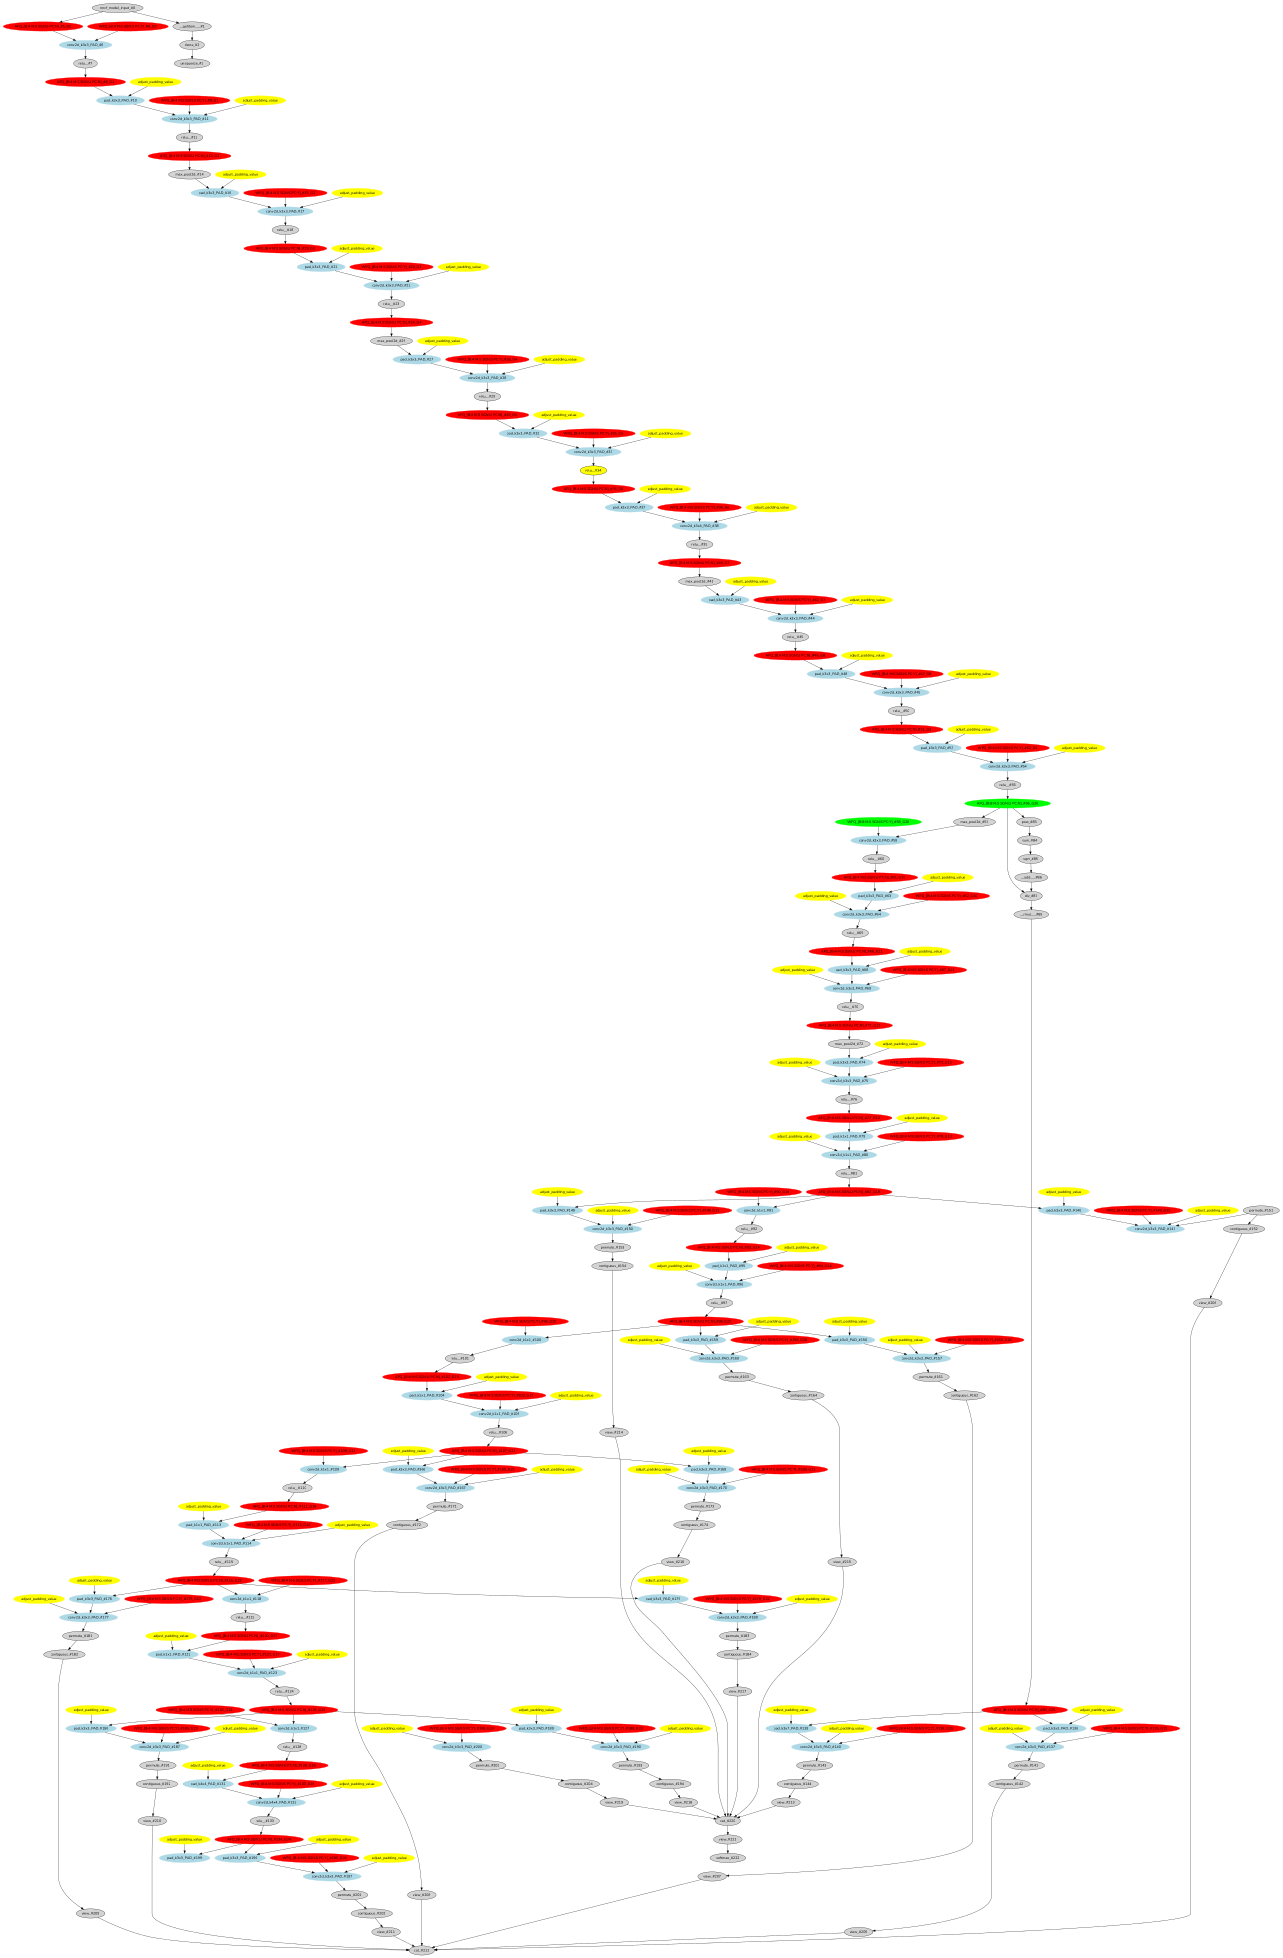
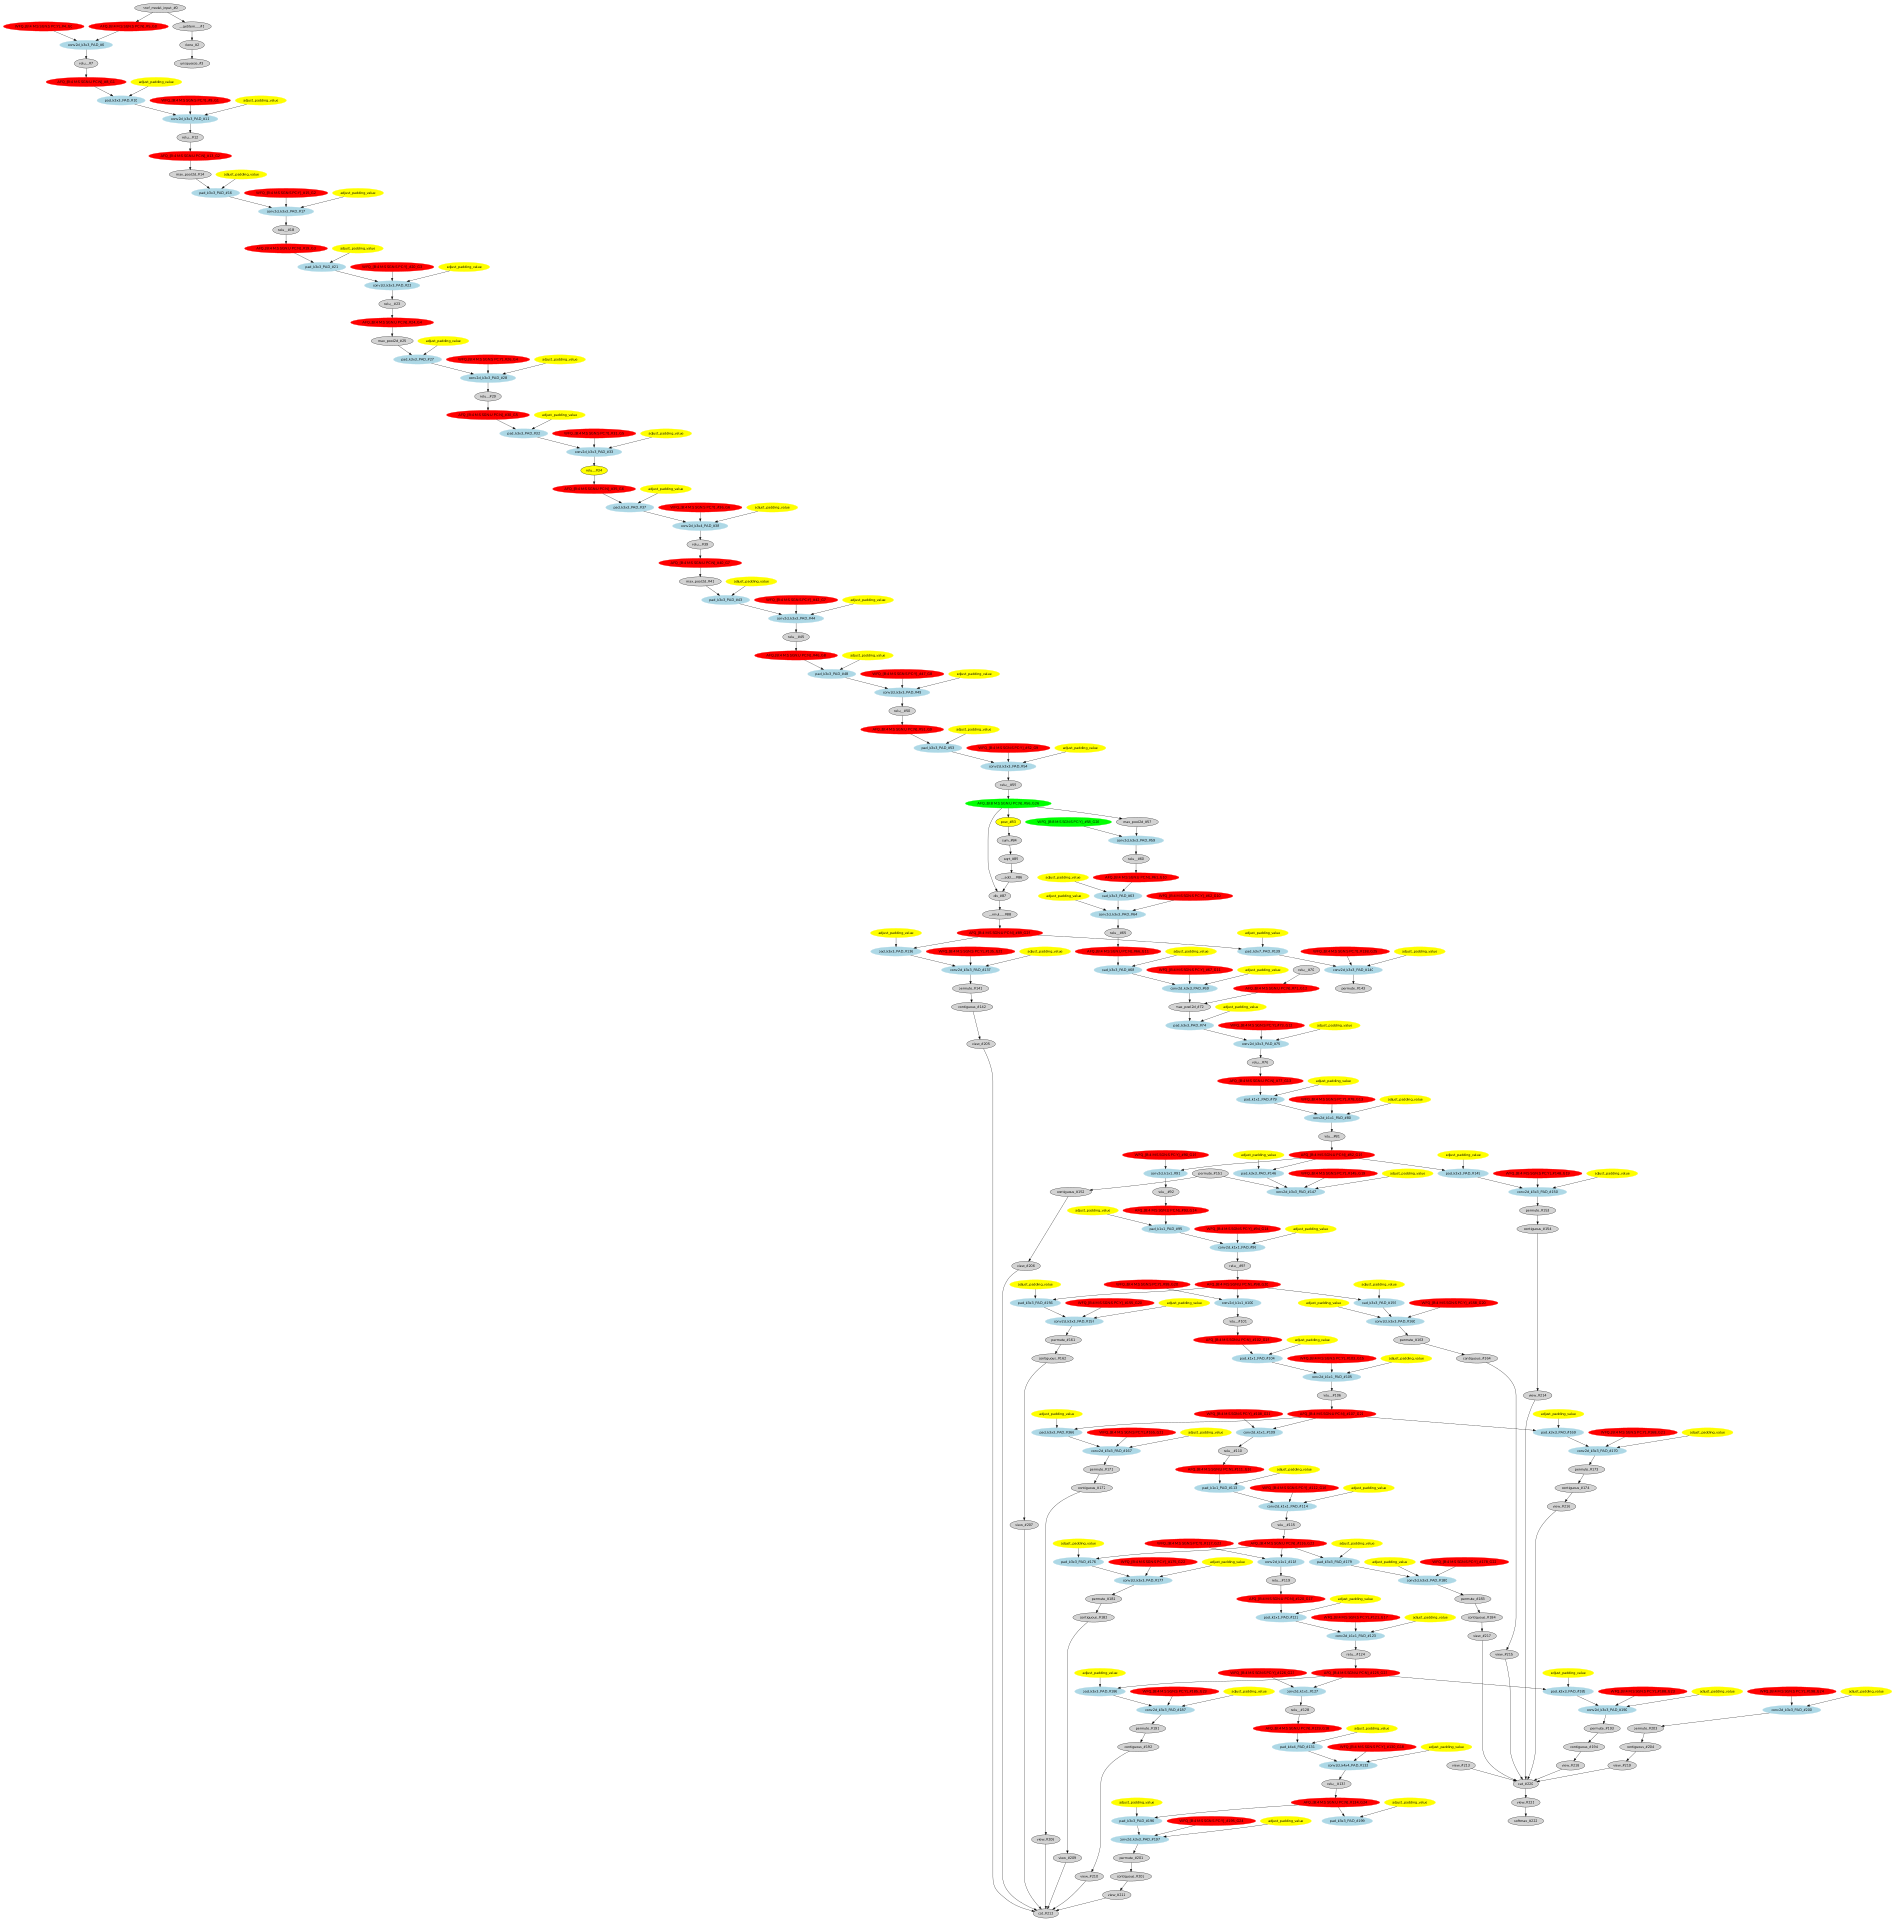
(1029, 822) -> (1008, 822)
(851, 996) -> (1190, 996)
(798, 1784) -> none
